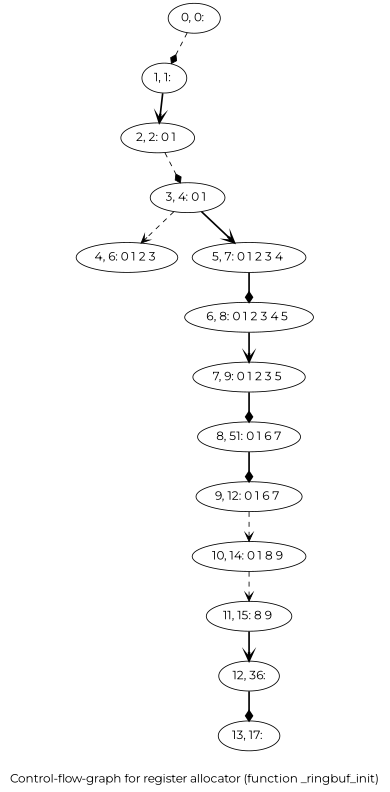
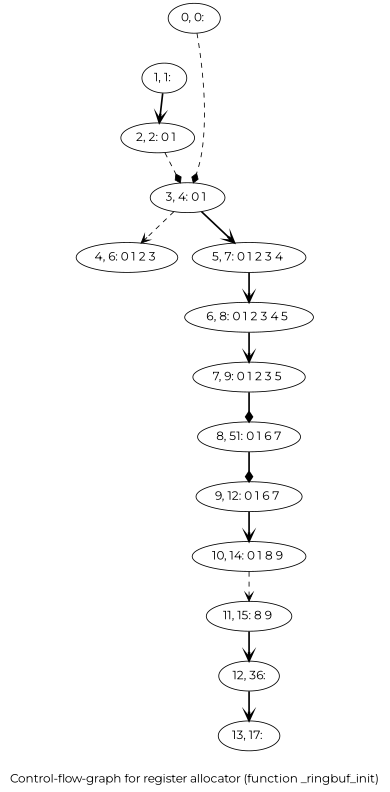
(182, 44) -> (204, 103)
(249, 283) -> (249, 283)
(249, 522) -> (249, 522)
(249, 702) -> (249, 702)
